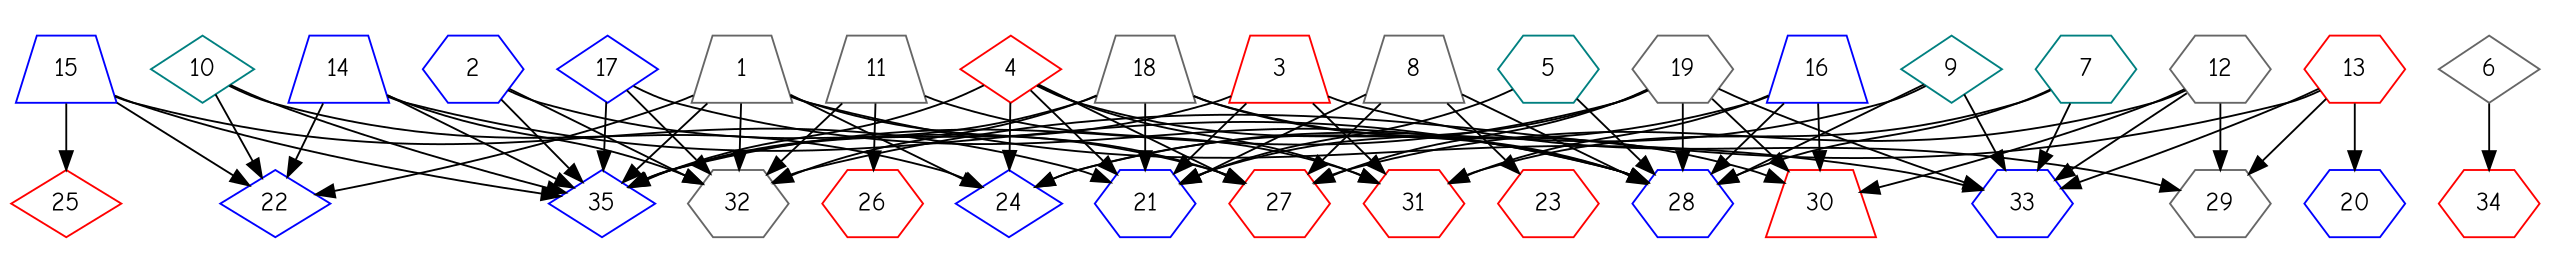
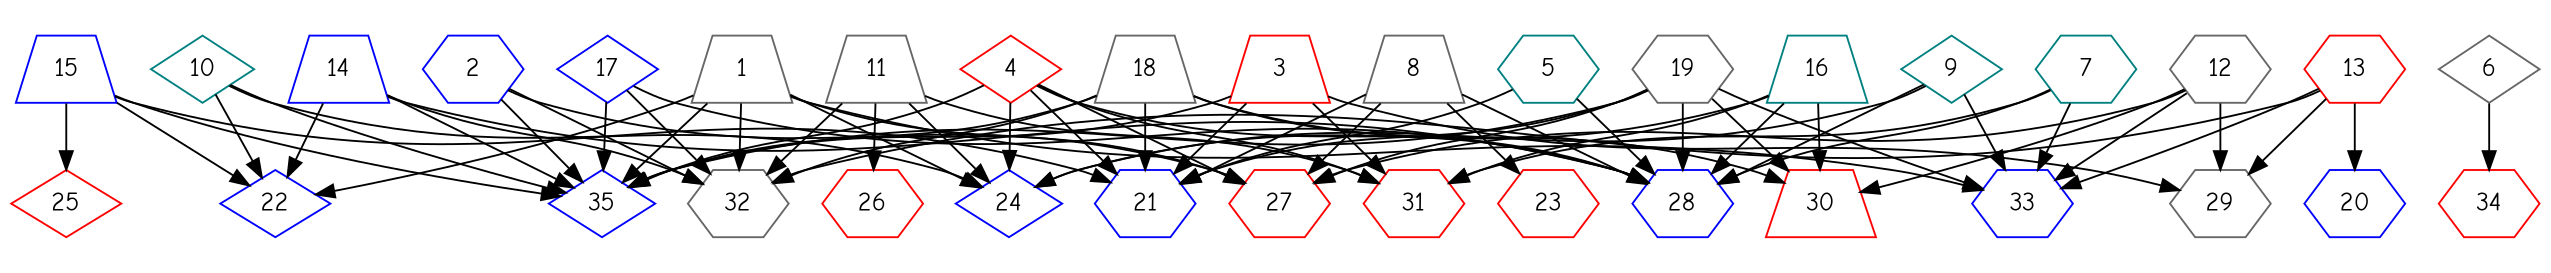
(1817, 69) -> (1817, 69)
none -> (942, 136)
